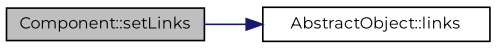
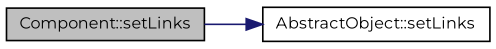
(376, 24) -> (376, 24)
